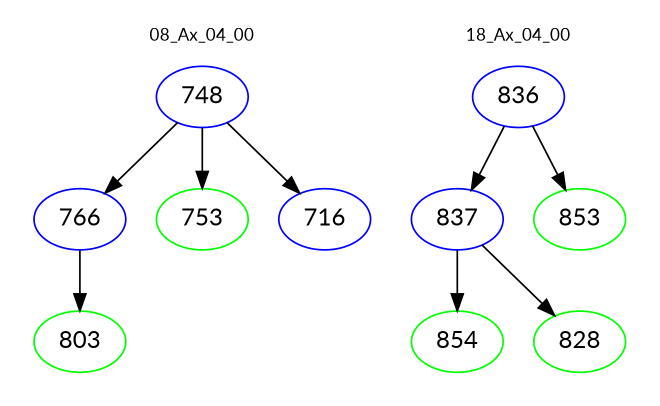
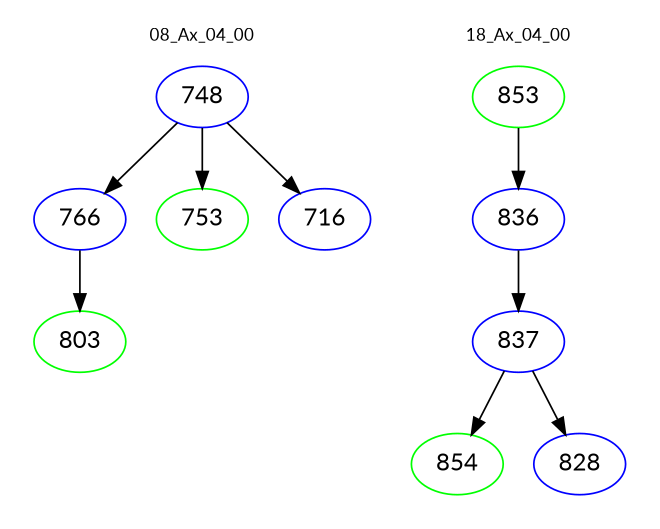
(545, 150) -> (518, 150)
(580, 342) -> (580, 464)
